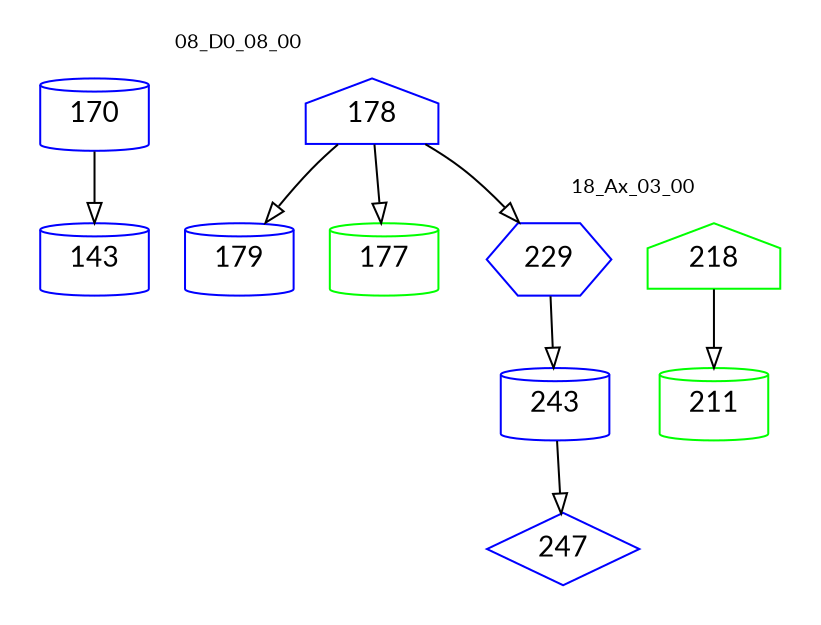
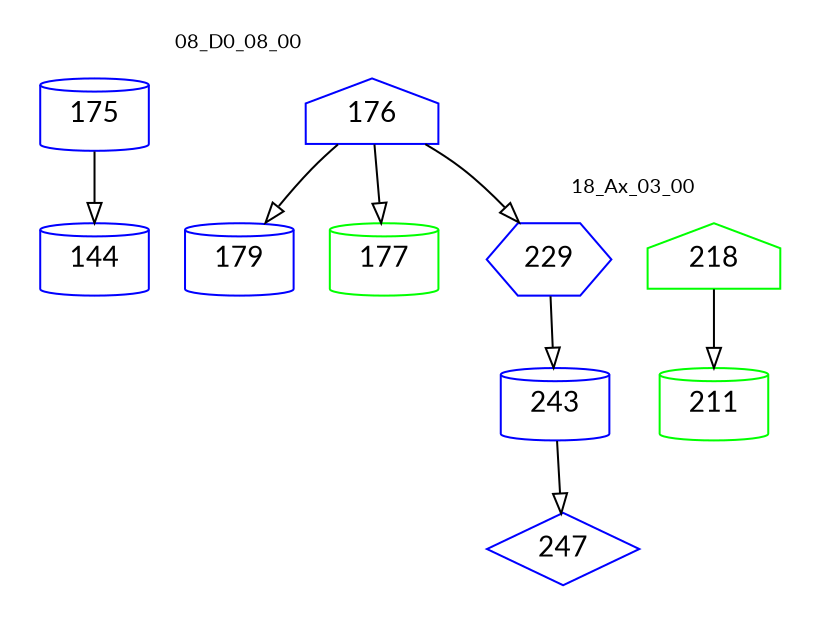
(95, 115) -> (95, 115)
(372, 115) -> (372, 115)
(95, 259) -> (95, 259)
